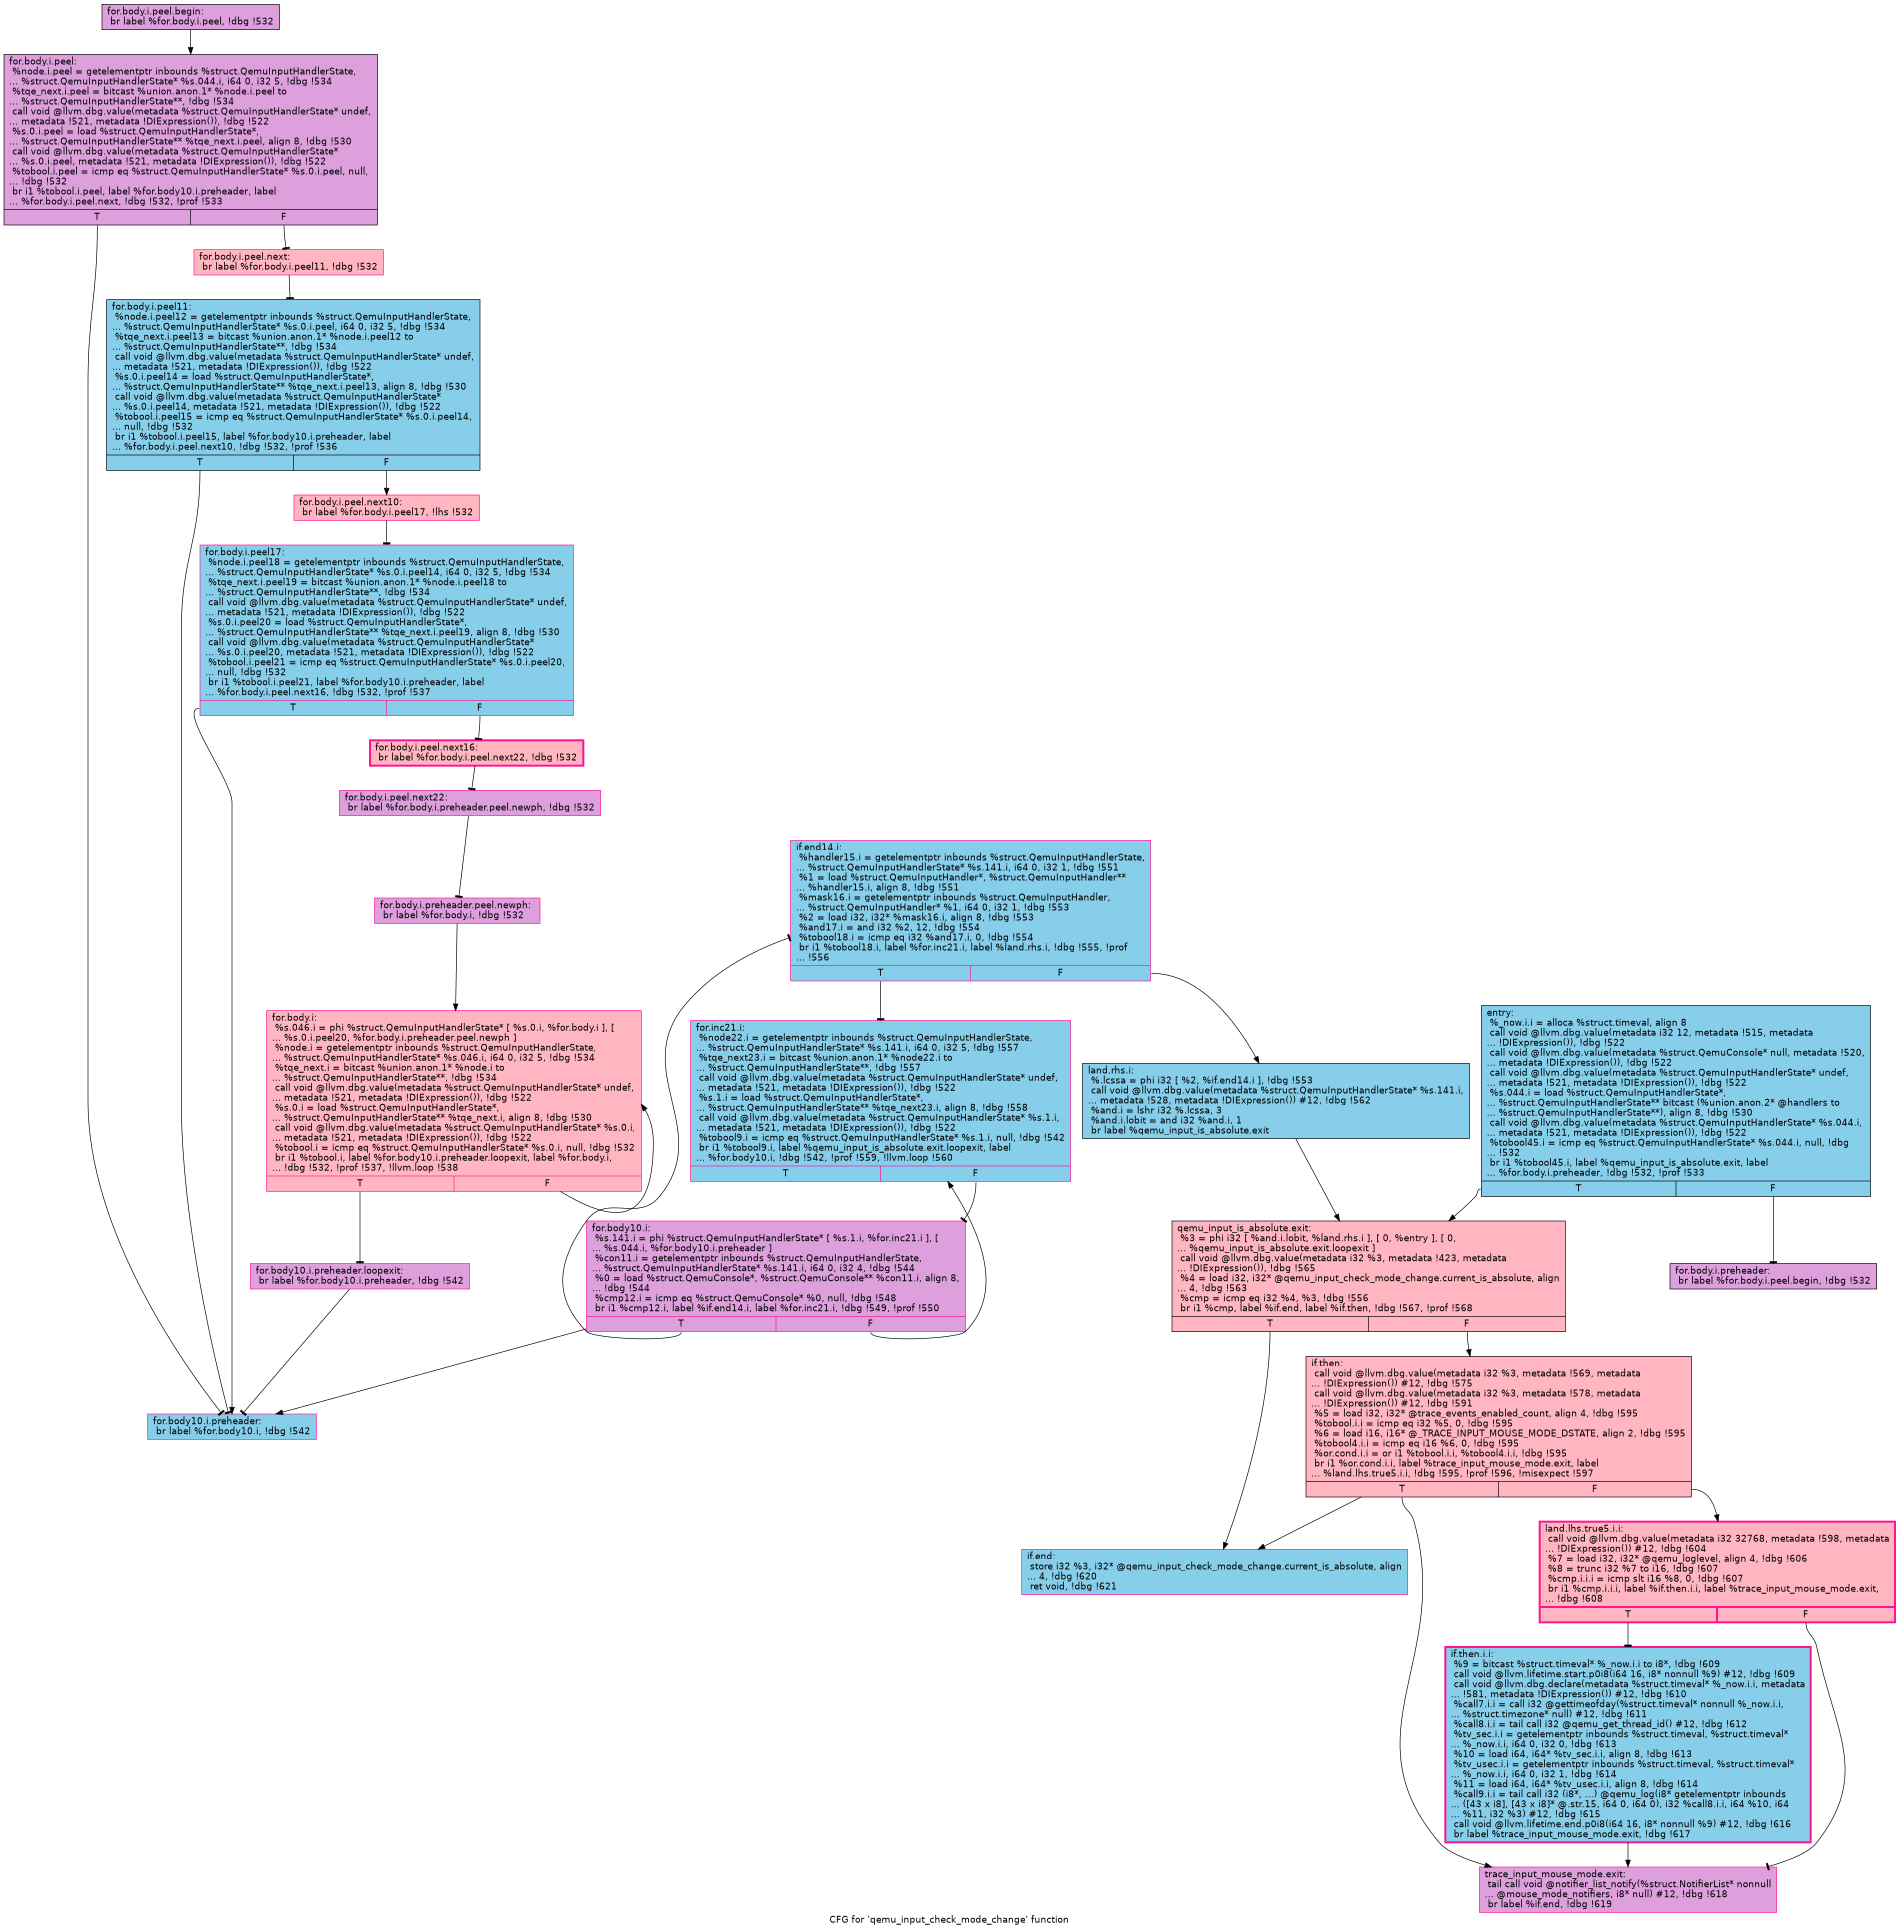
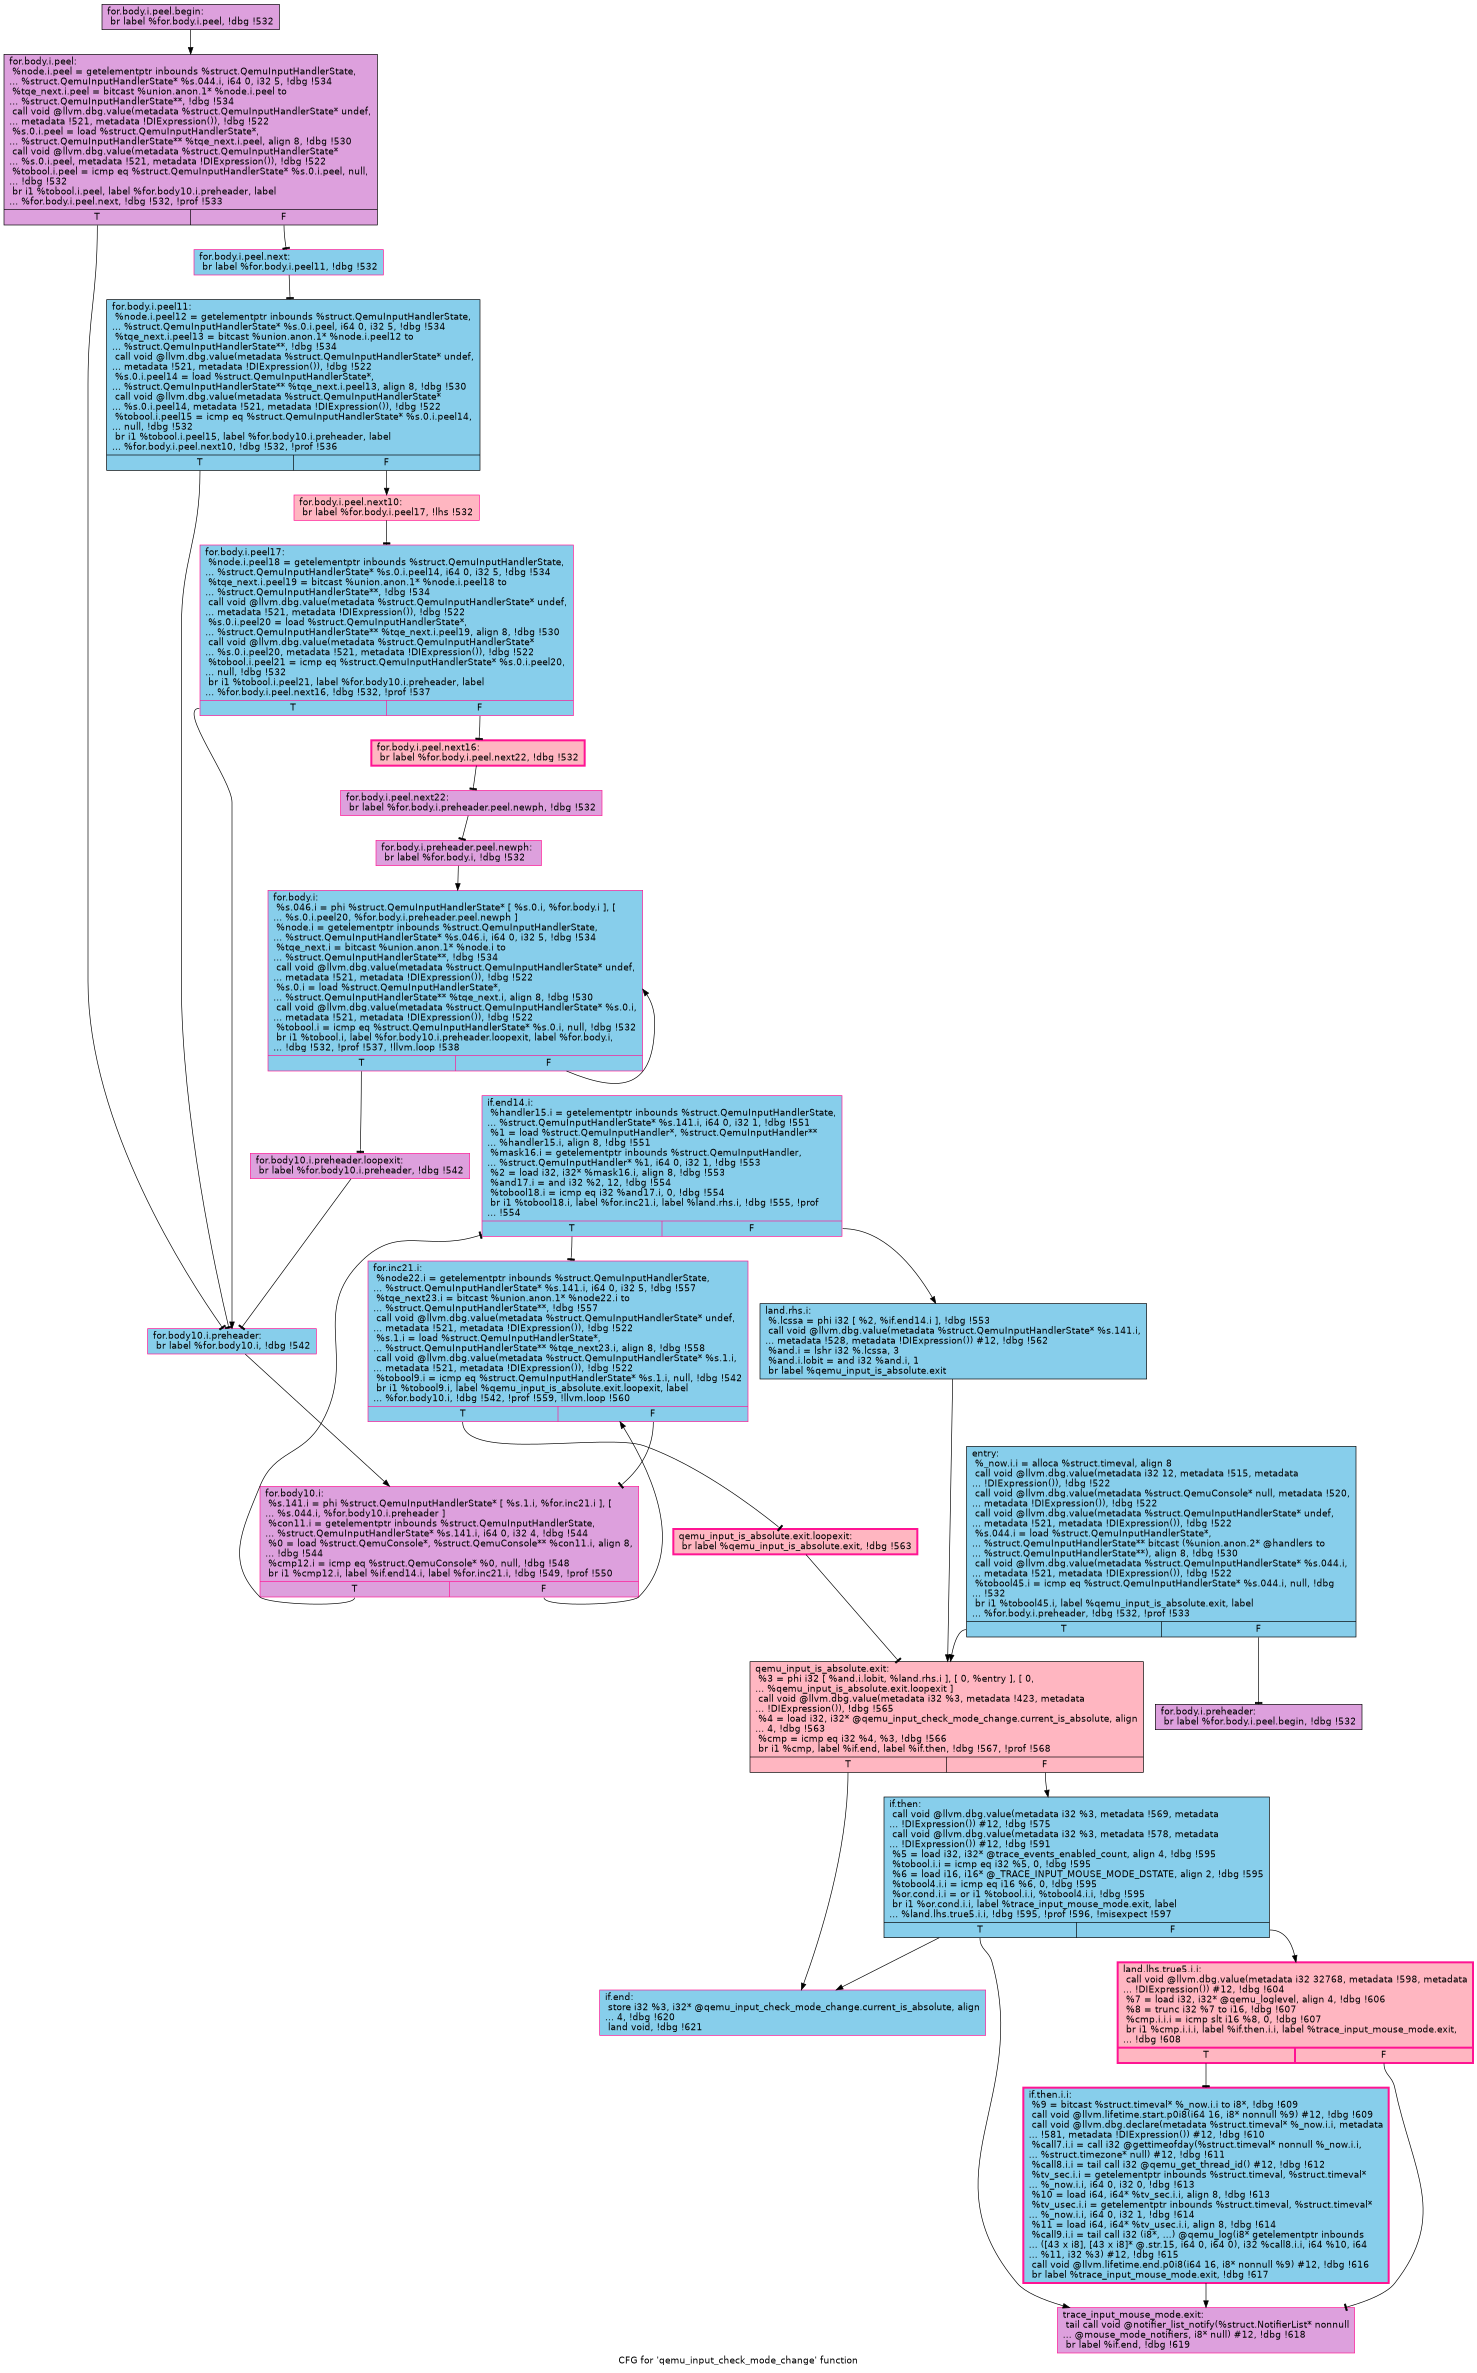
(289, 262) -> (289, 262)
(813, 958) -> (504, 1213)
(454, 1101) -> (455, 981)
(1273, 1298) -> (851, 1739)
(435, 1371) -> (315, 1418)
(1499, 1427) -> (1077, 1867)
none -> (795, 1542)
(1072, 1587) -> (654, 2027)
